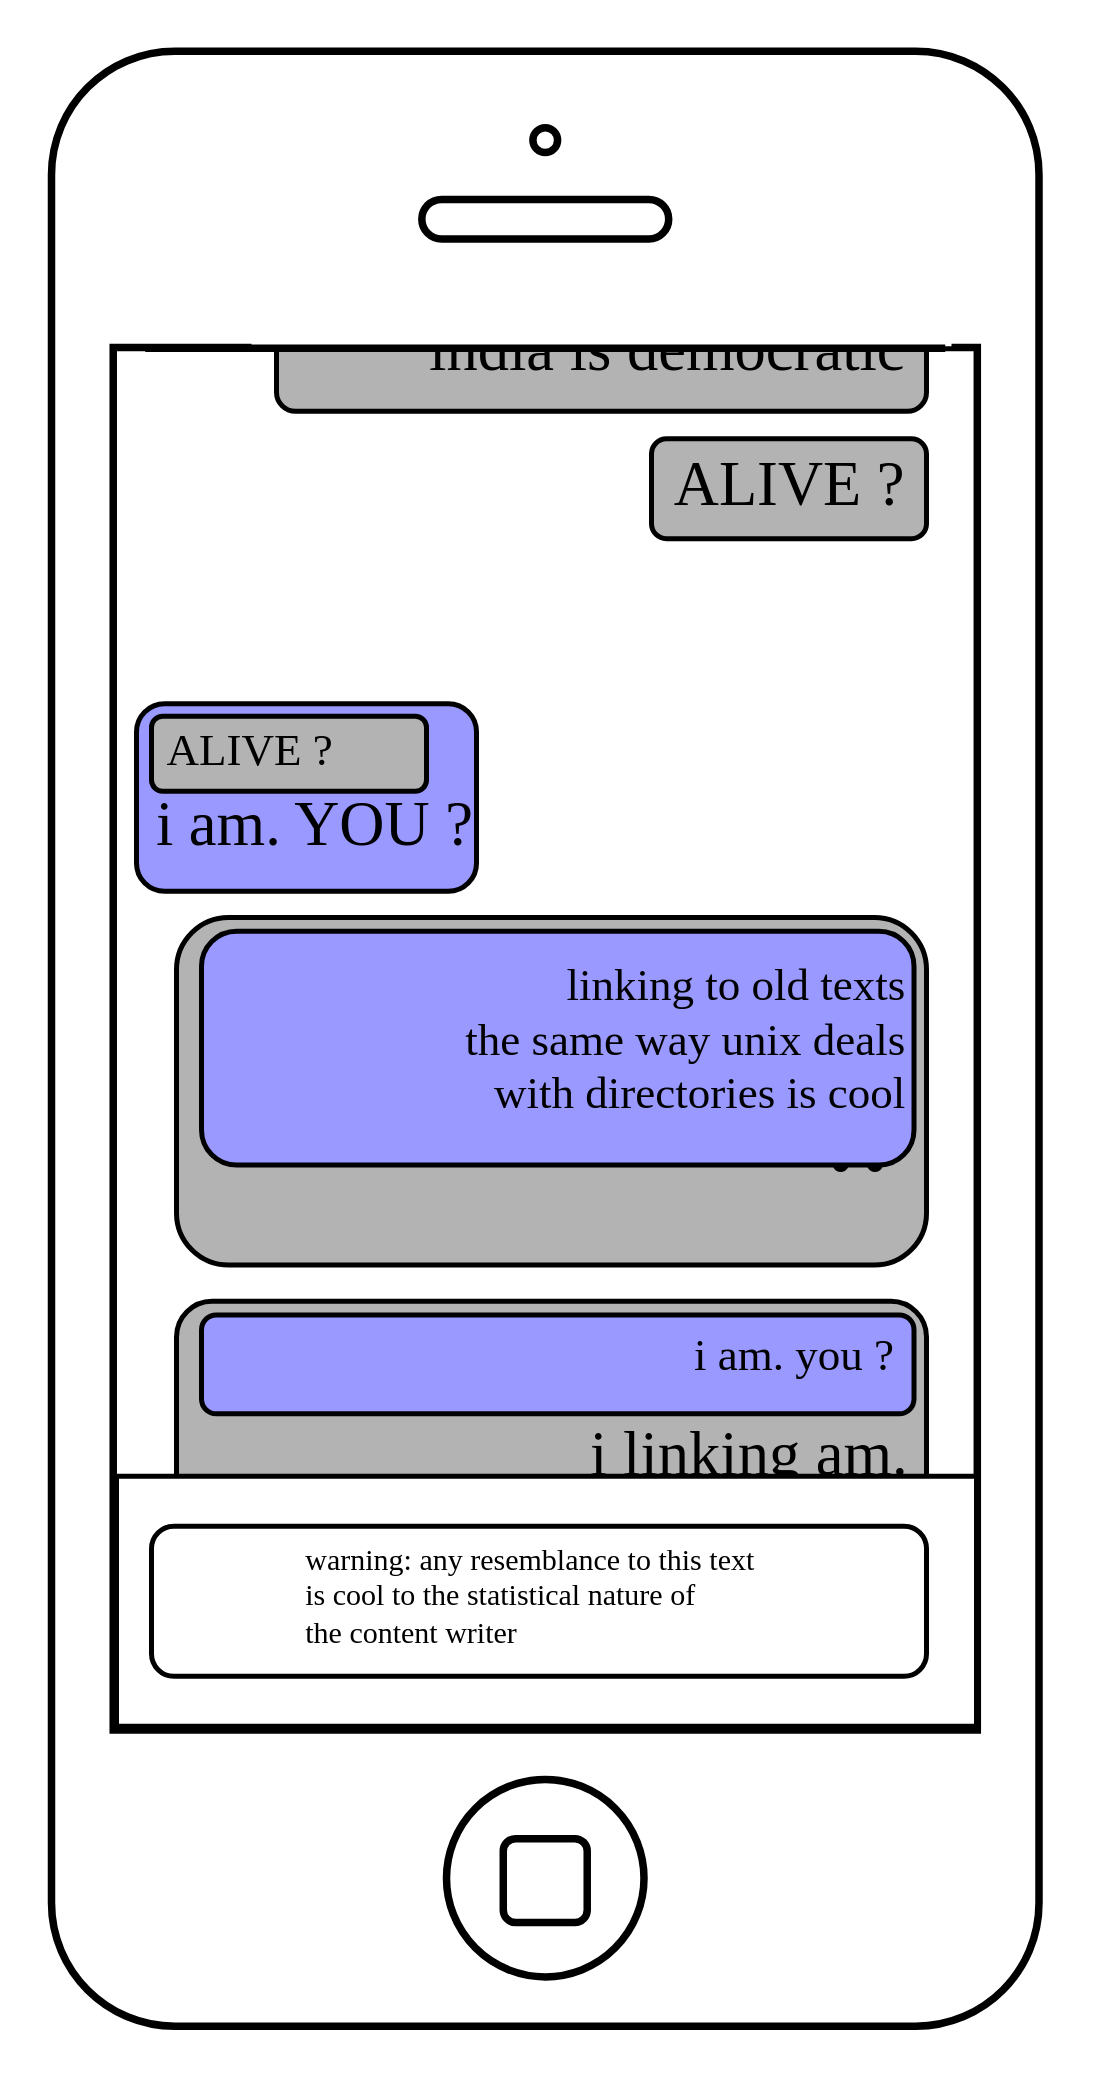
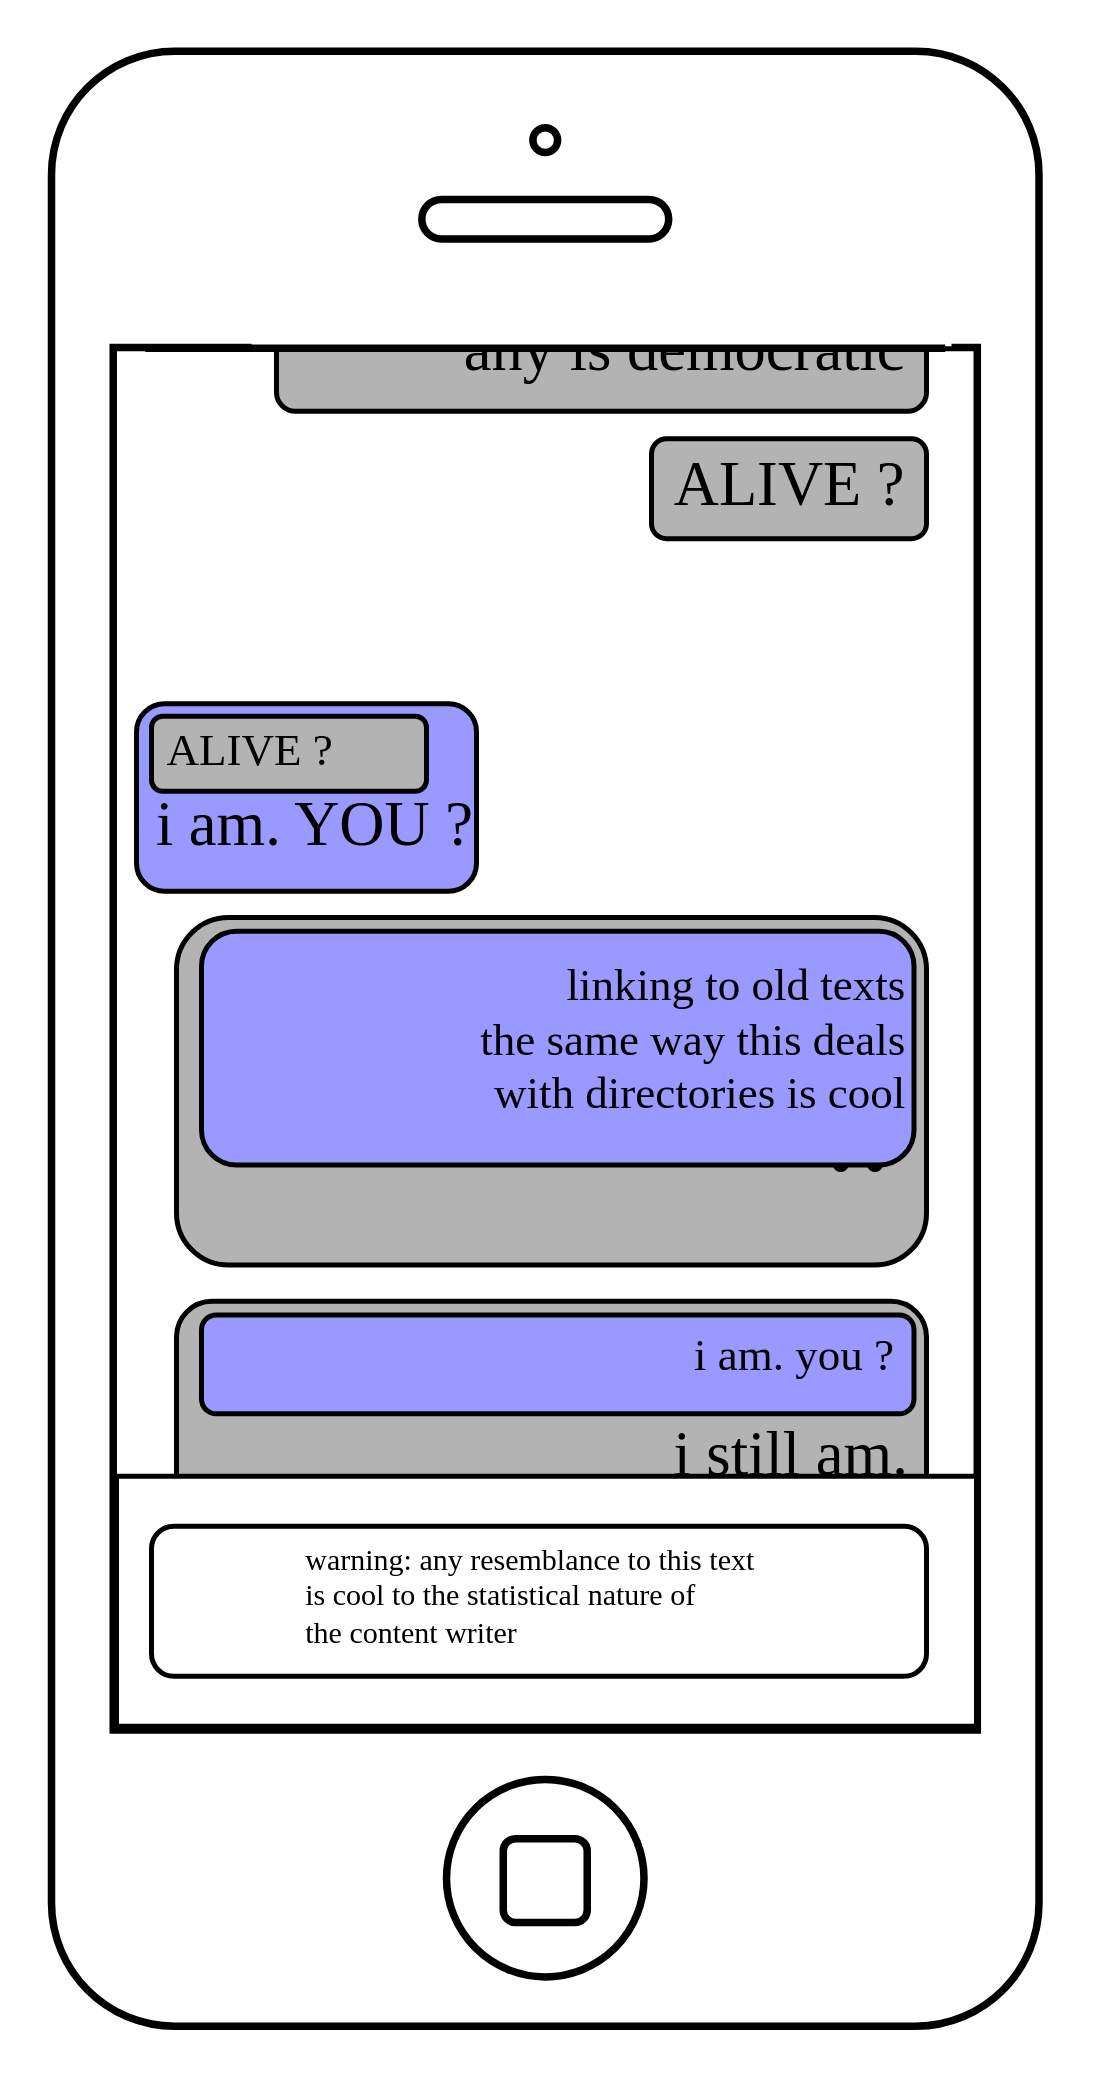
(785, 349) -> (794, 349)
(736, 1041) -> (736, 1041)
(827, 1454) -> (844, 1454)
